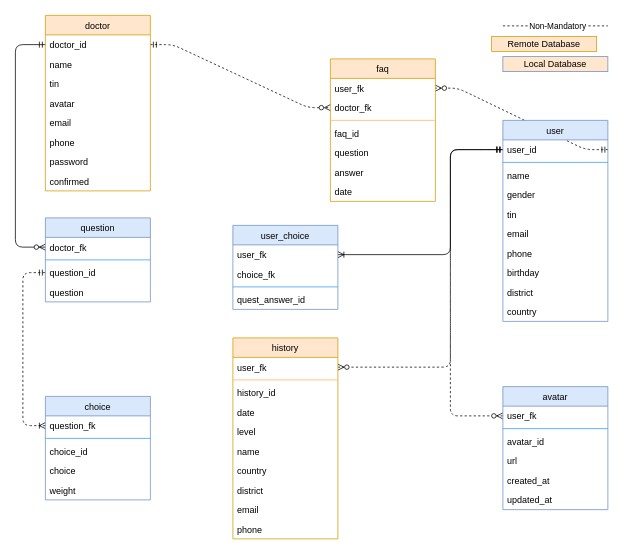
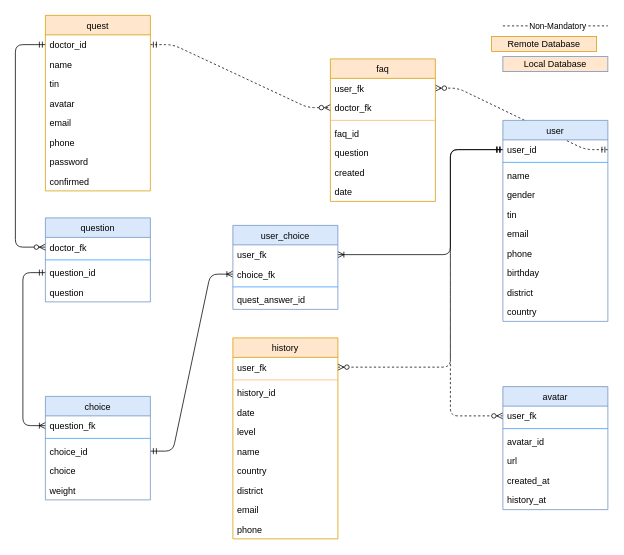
(98, 26) -> (98, 26)
(350, 173) -> (352, 173)
(23, 349) -> (23, 349)
none -> (192, 363)
(532, 500) -> (531, 500)
